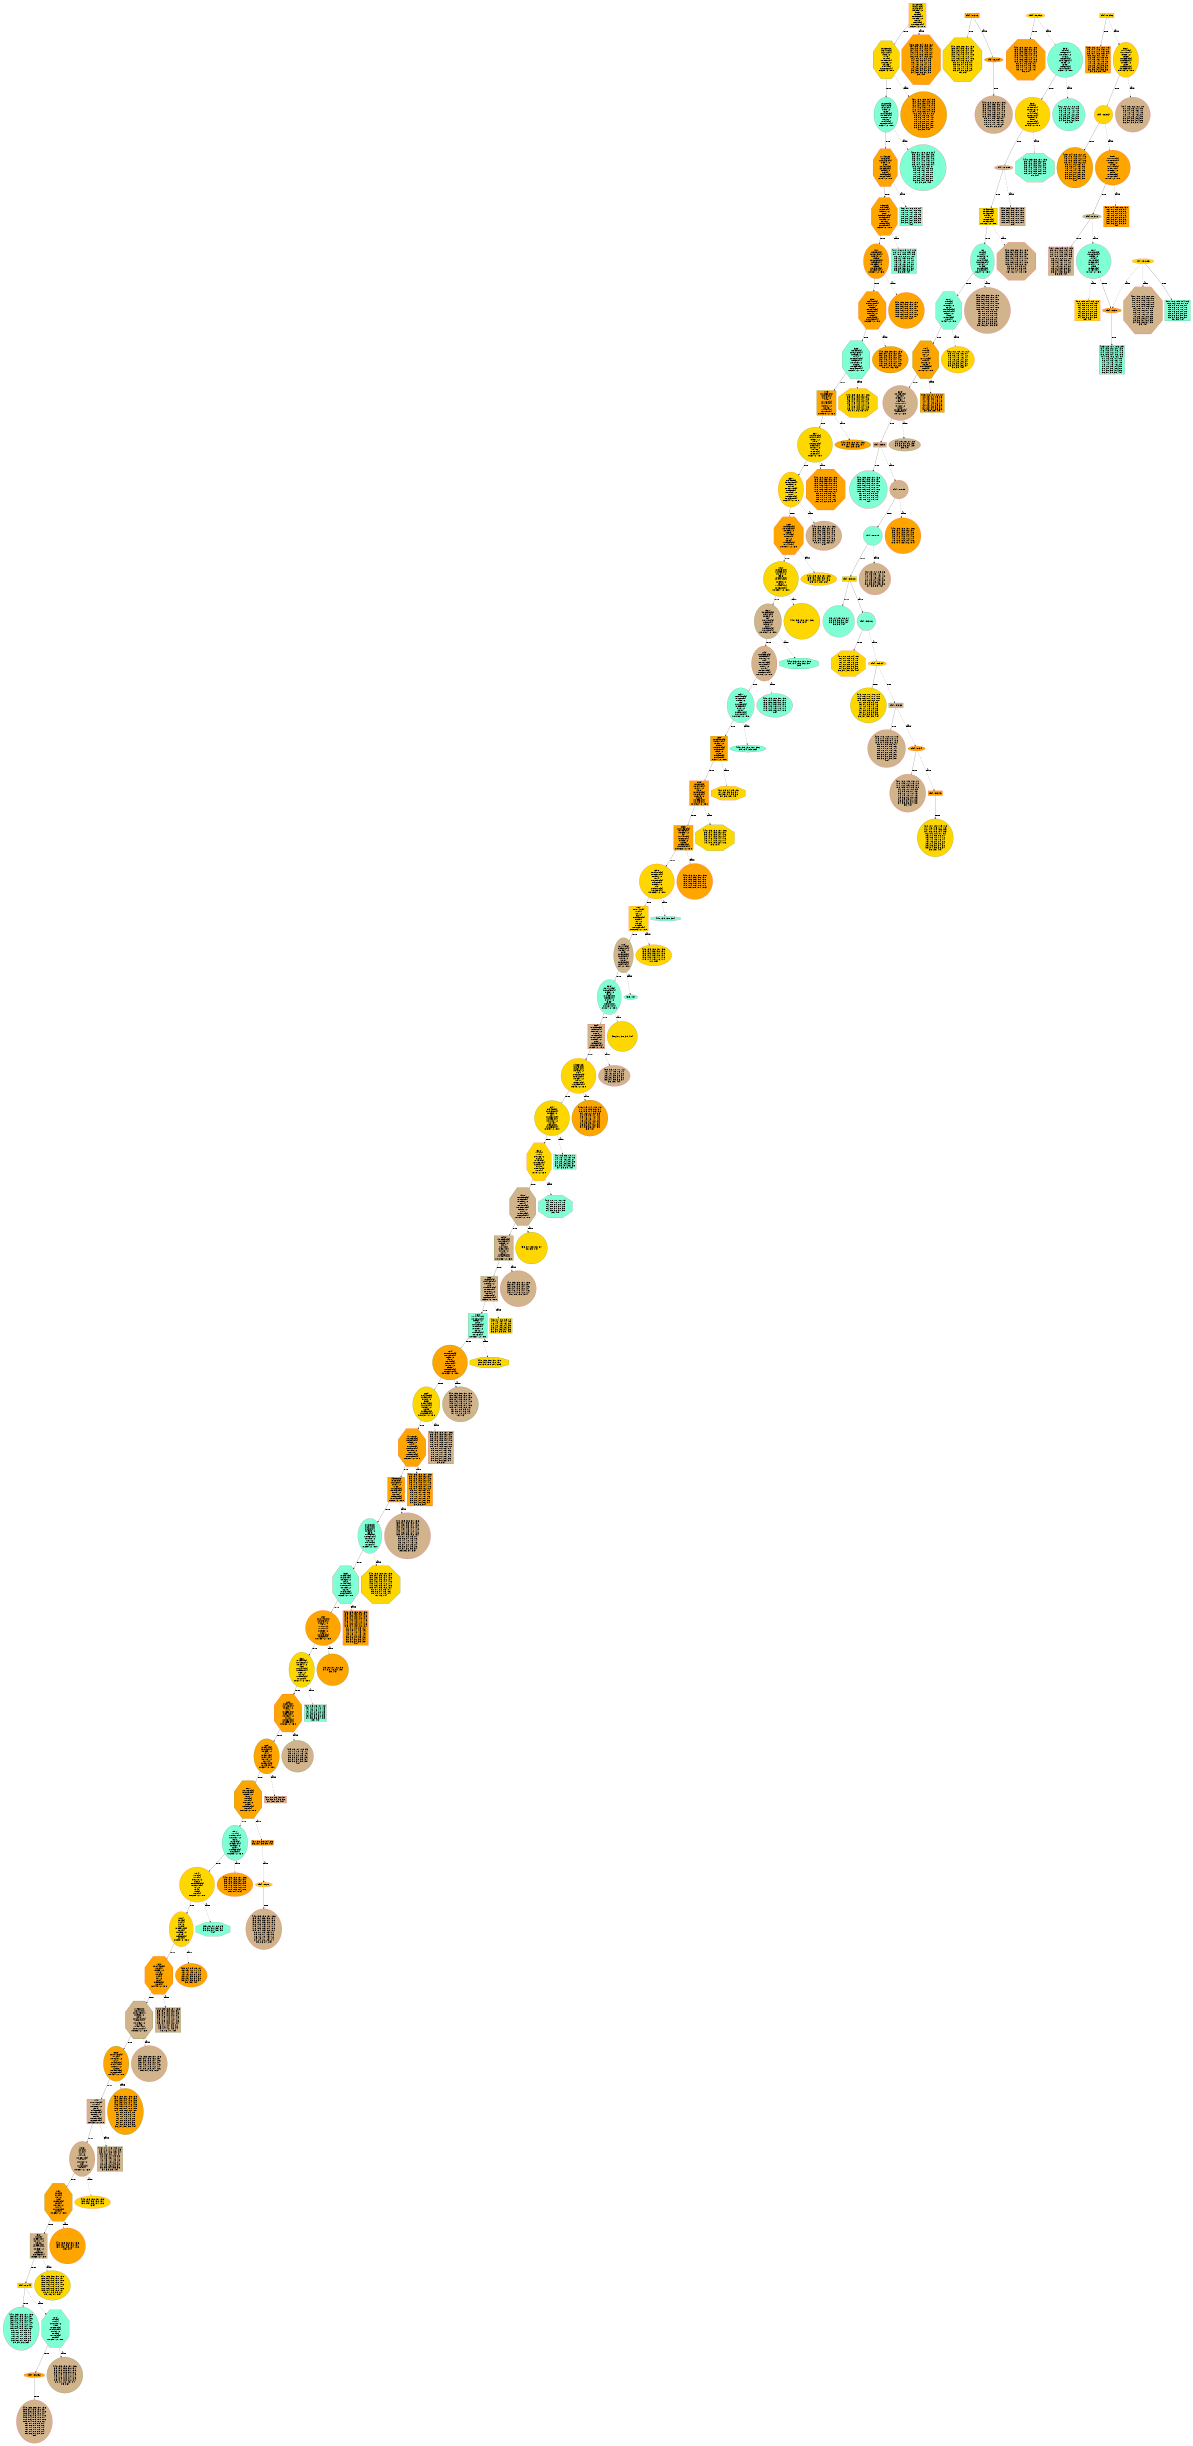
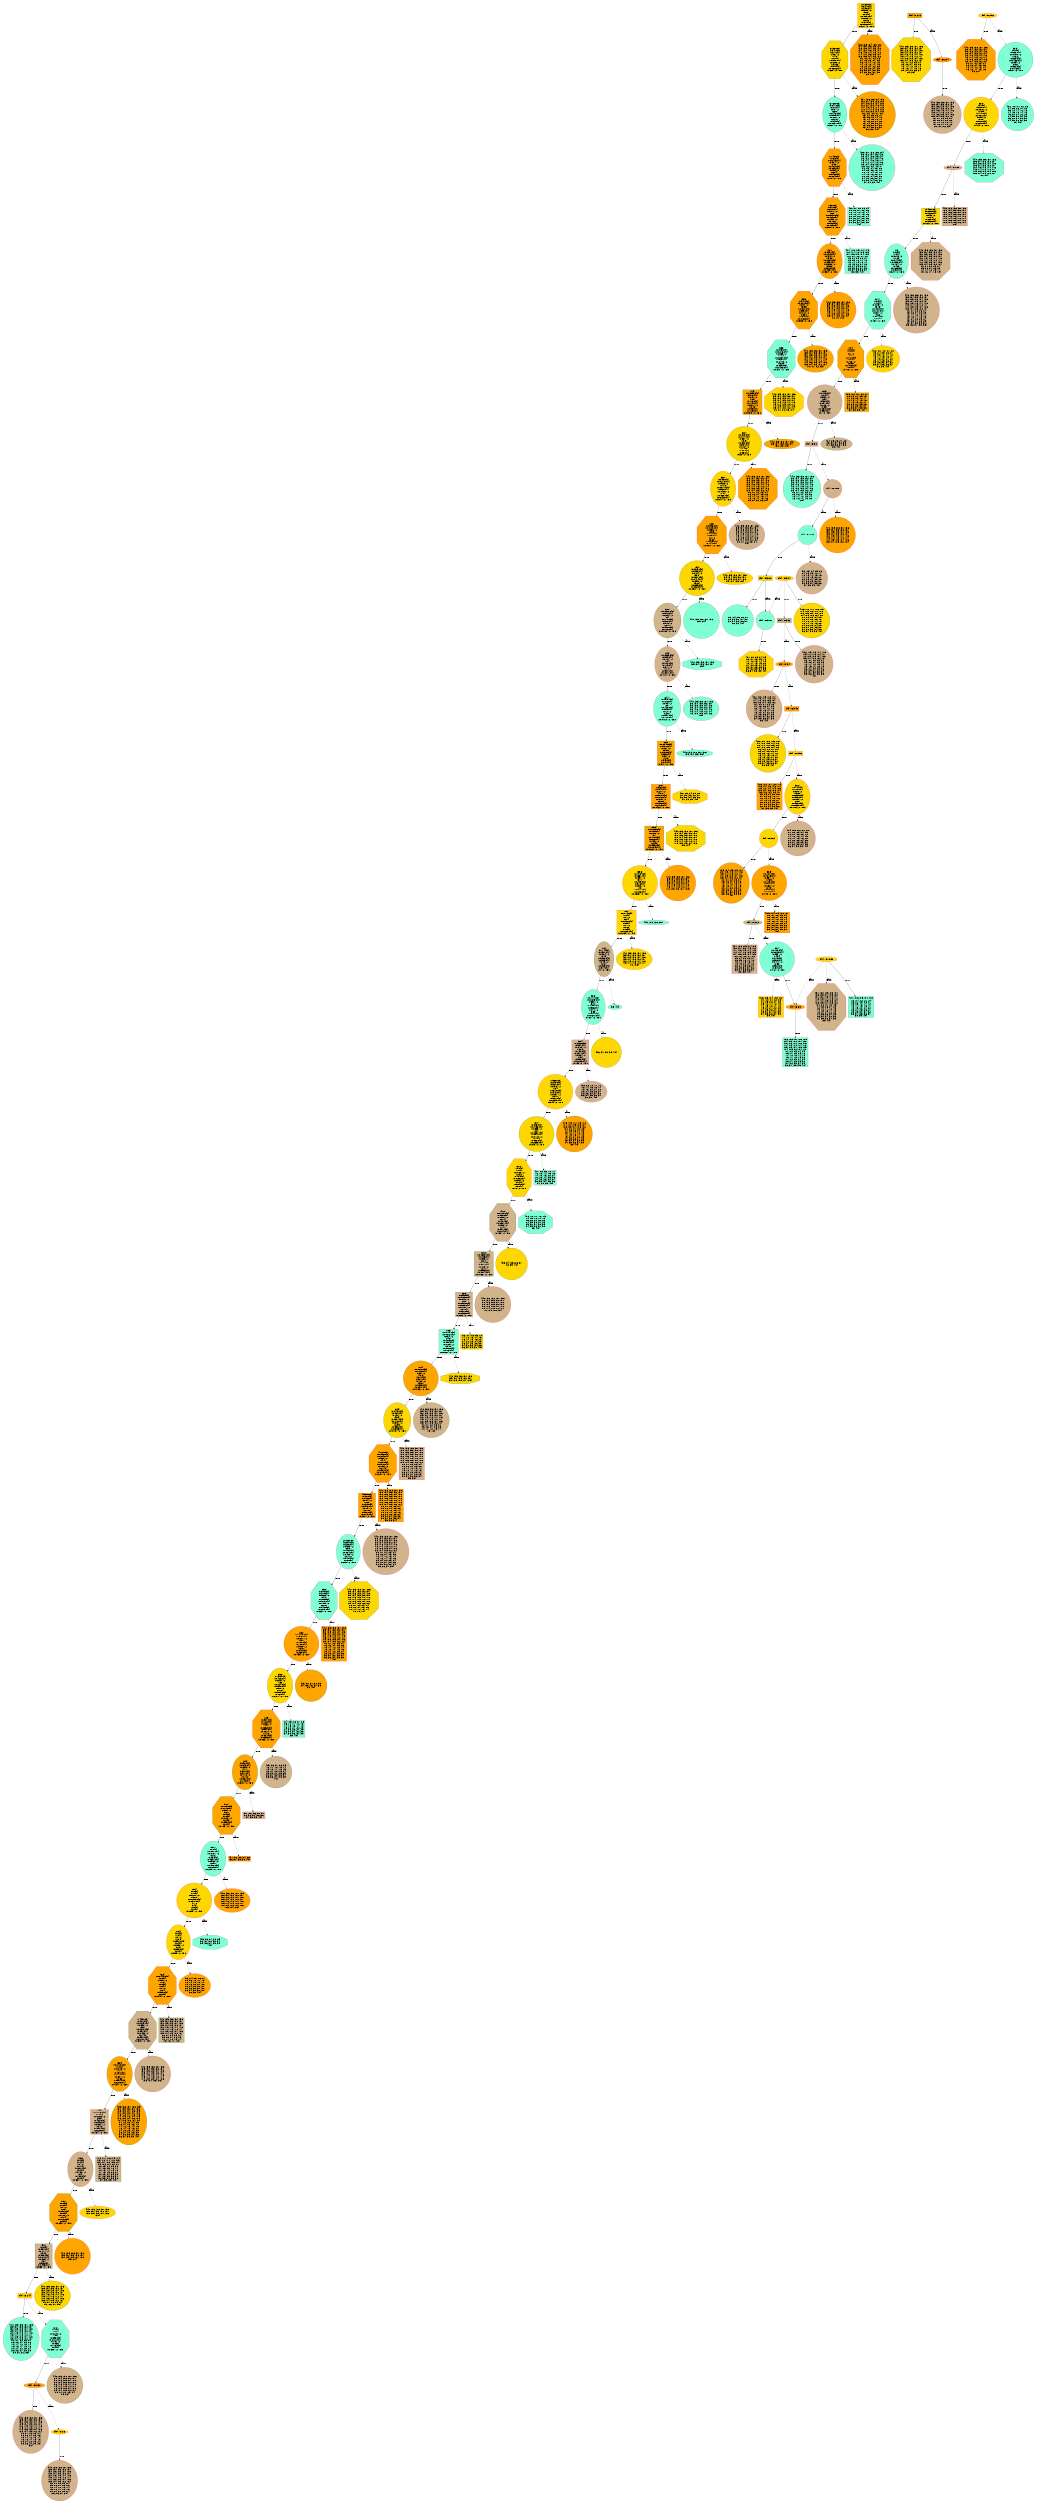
(889, 513) -> (823, 513)
(802, 621) -> (701, 621)
(872, 645) -> (776, 596)
none -> (794, 730)
(263, 1863) -> (48, 2407)
